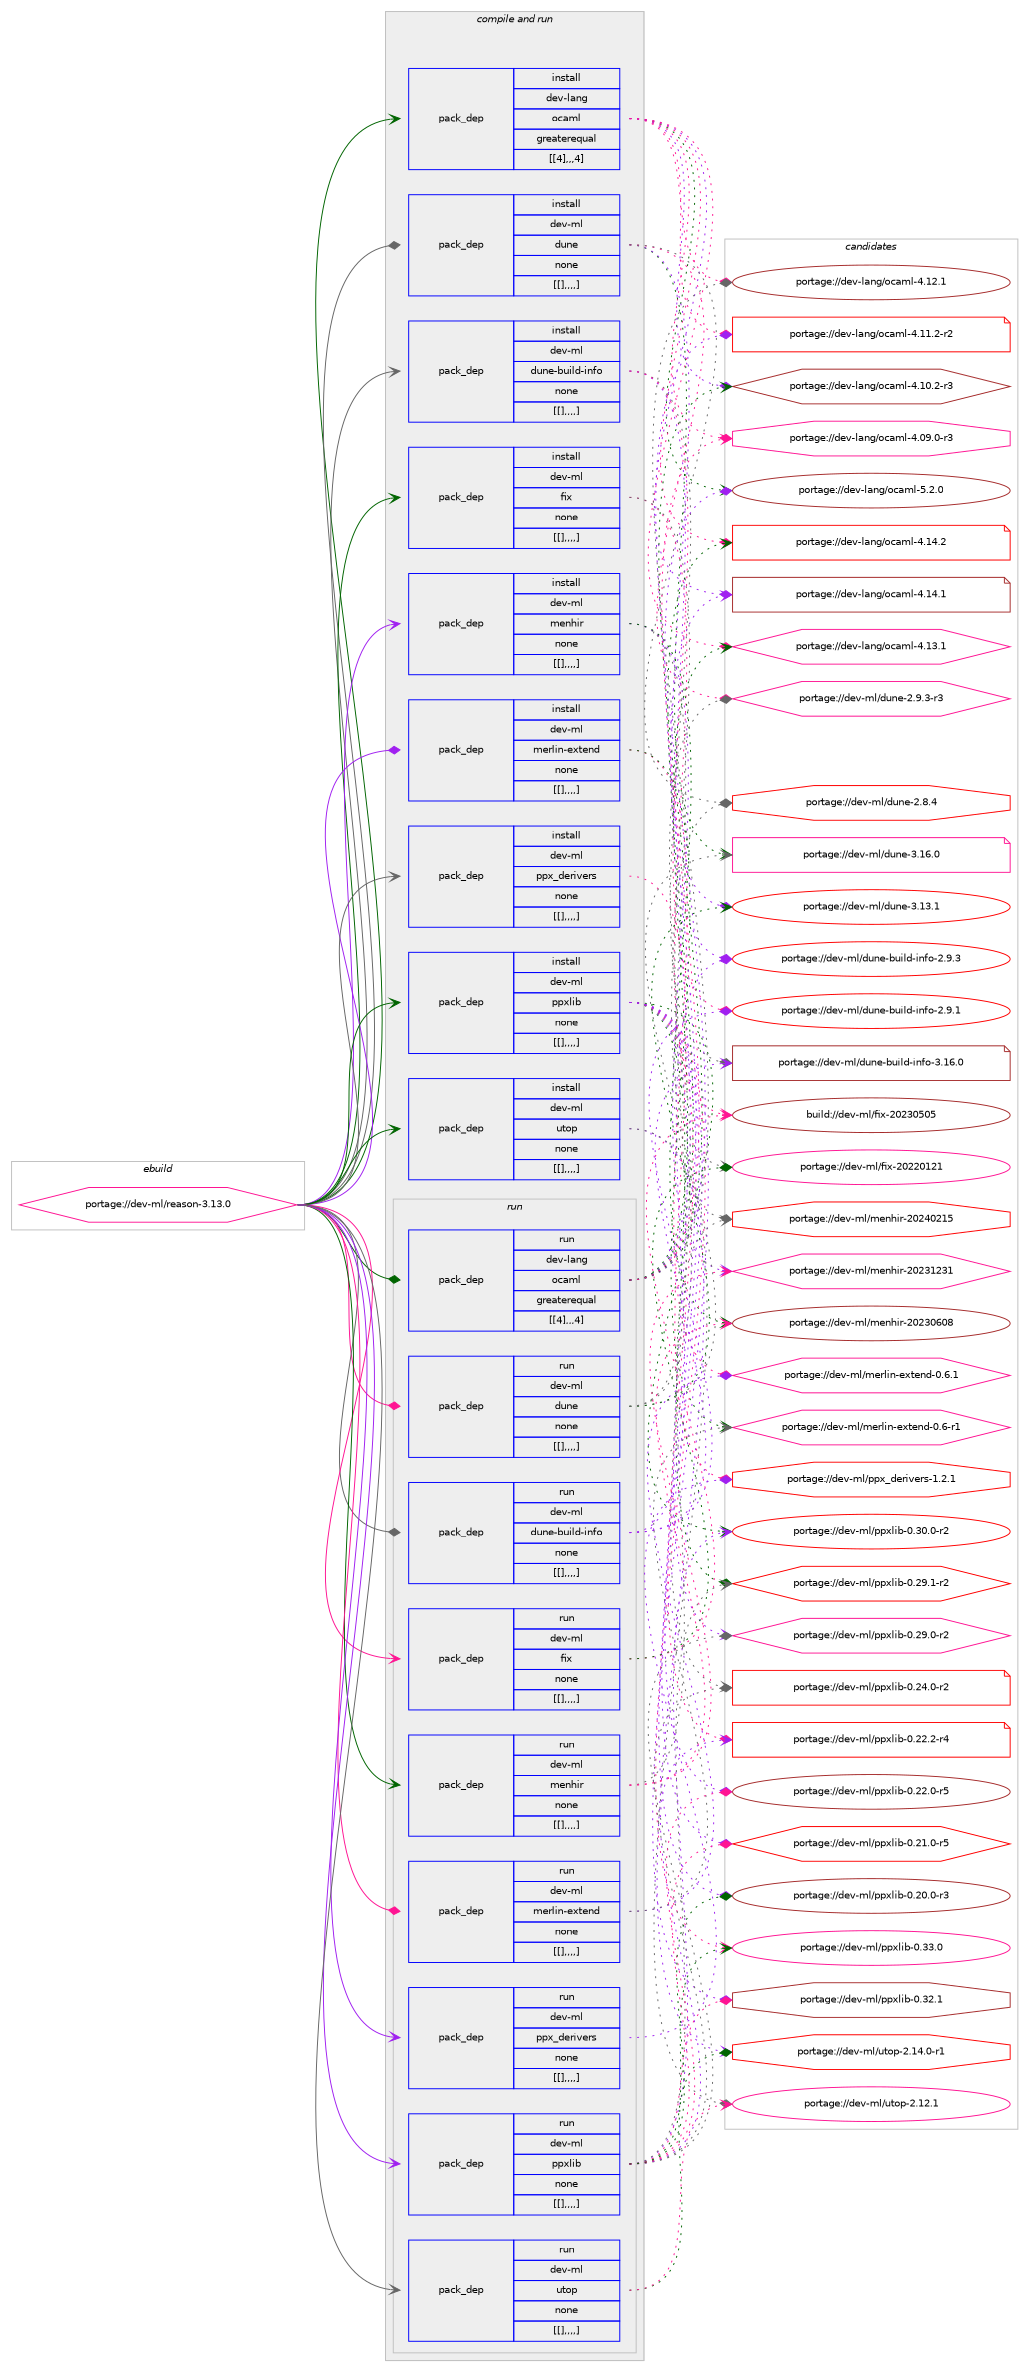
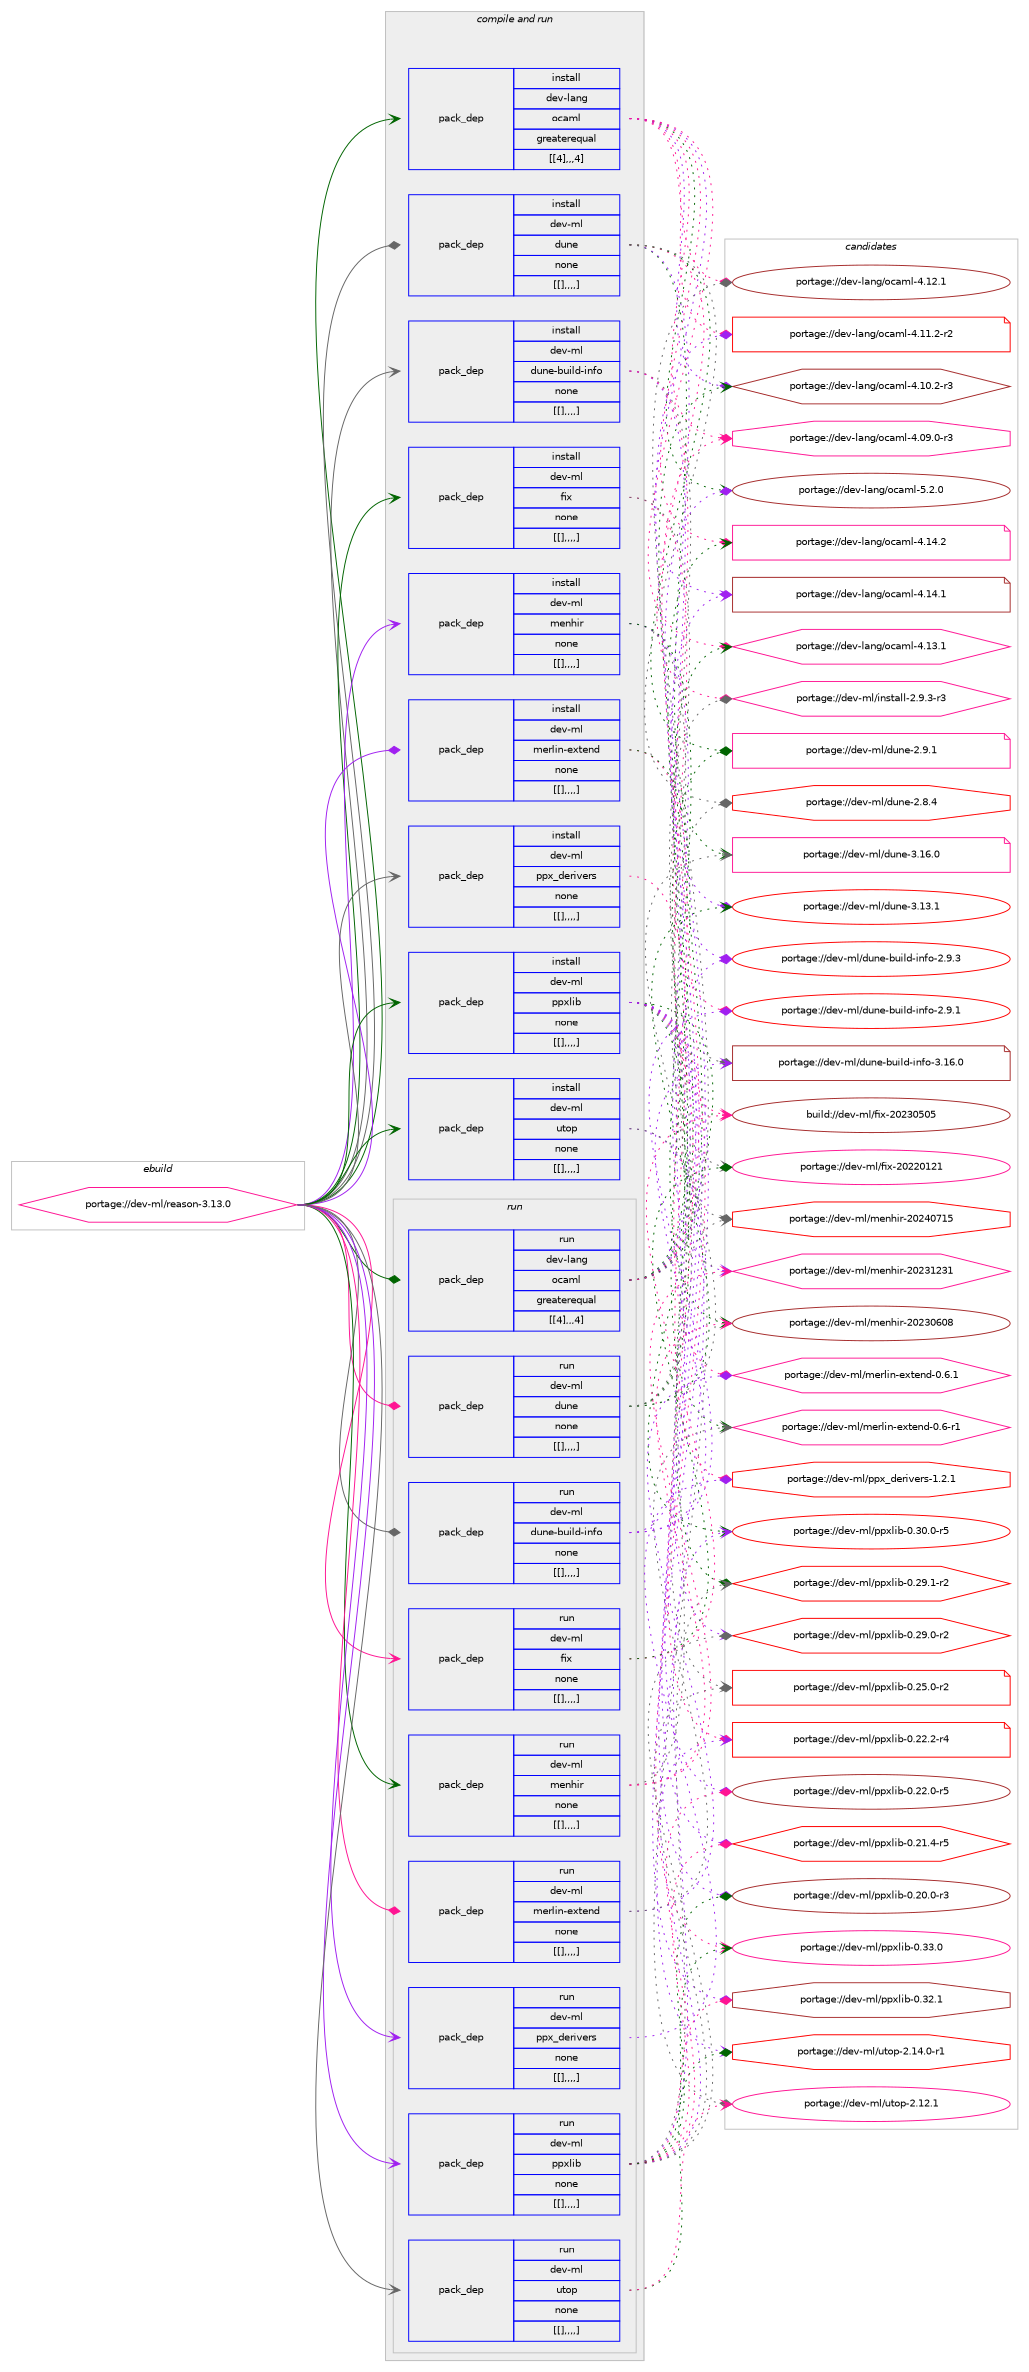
(871, 543) -> (871, 543)
(871, 699) -> (871, 699)
none -> (871, 751)
(871, 1219) -> (871, 1219)
(871, 1532) -> (871, 1532)
(871, 1636) -> (871, 1636)
(871, 1688) -> (871, 1688)
(871, 1844) -> (871, 1844)
